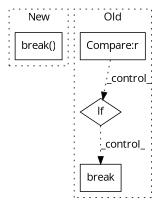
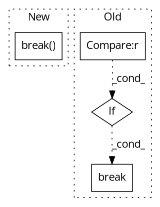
(129, 79) -> (129, 79)
(123, 145) -> (129, 145)
